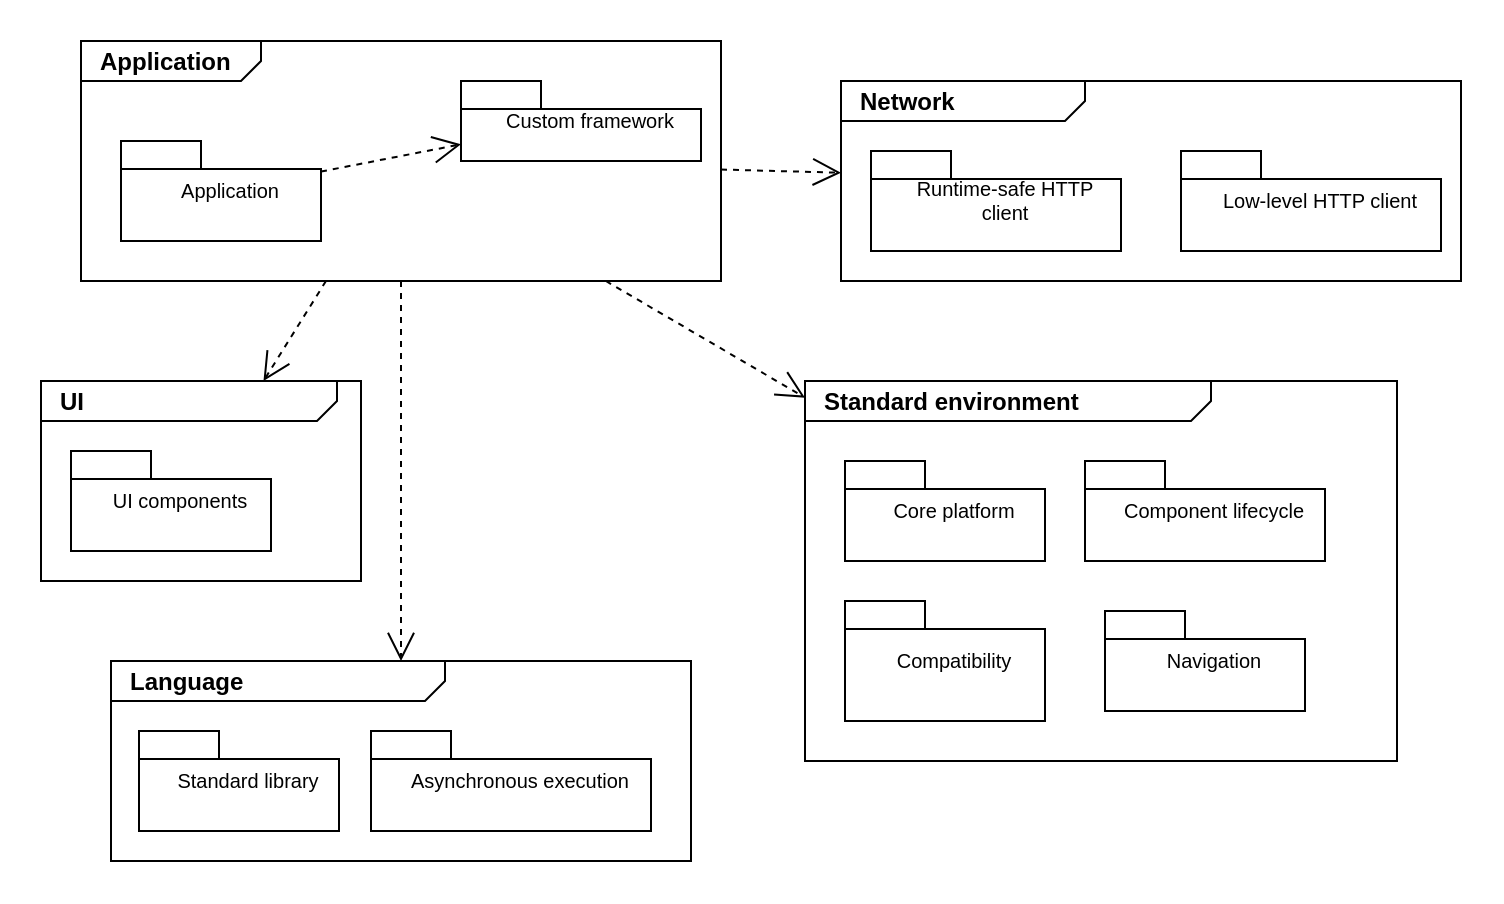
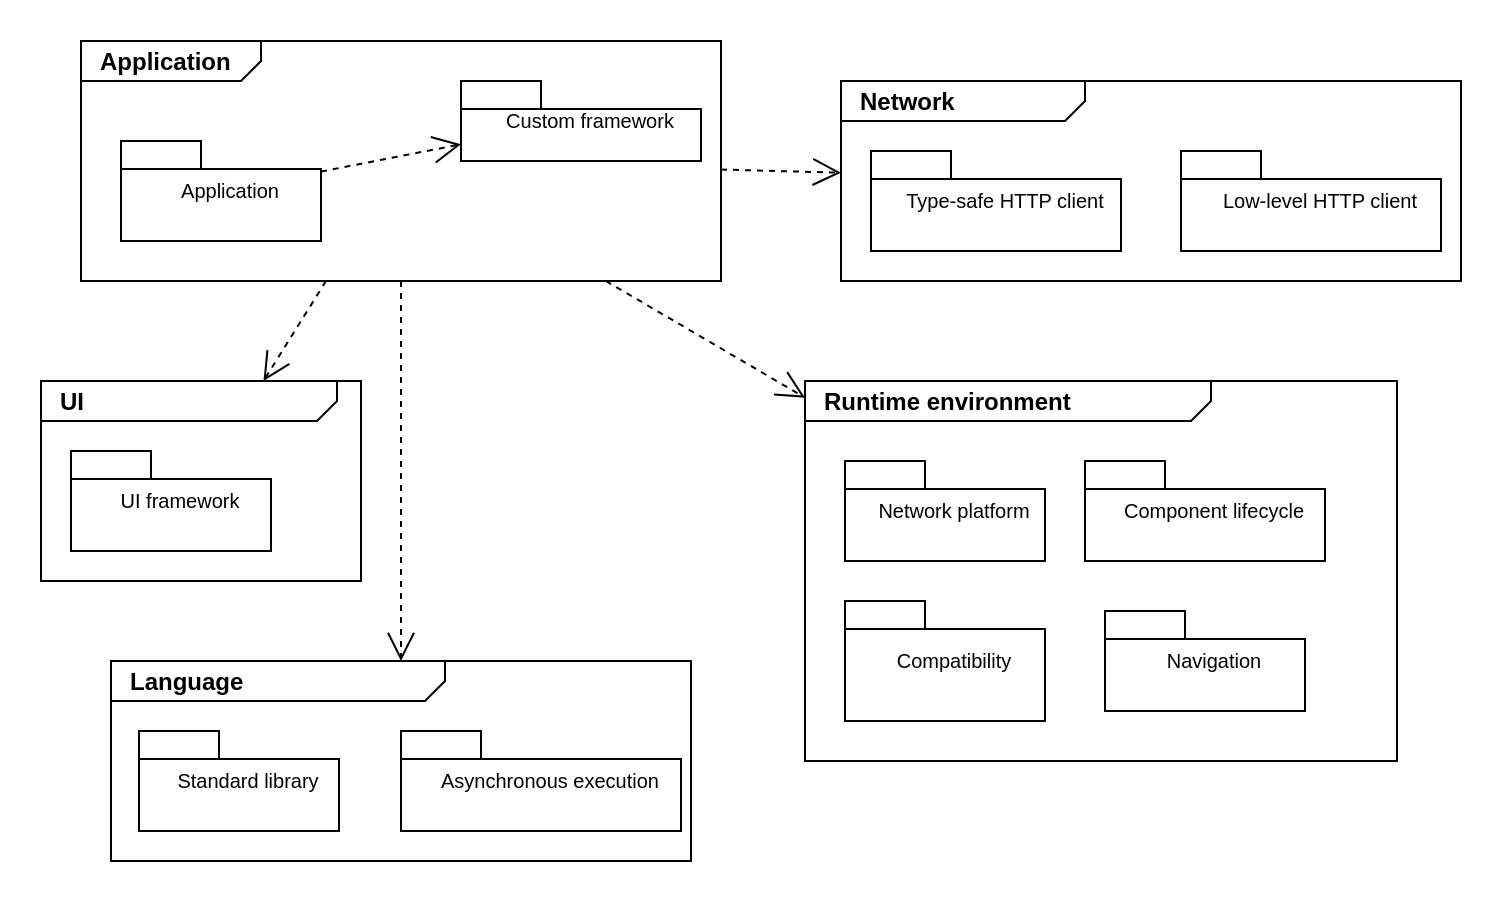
(1006, 201) -> (1006, 201)
(933, 381) -> (923, 381)
(181, 501) -> (181, 501)
(955, 511) -> (955, 511)
(511, 781) -> (541, 781)
